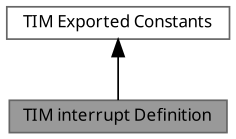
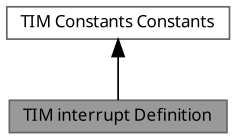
(118, 23) -> (118, 23)
